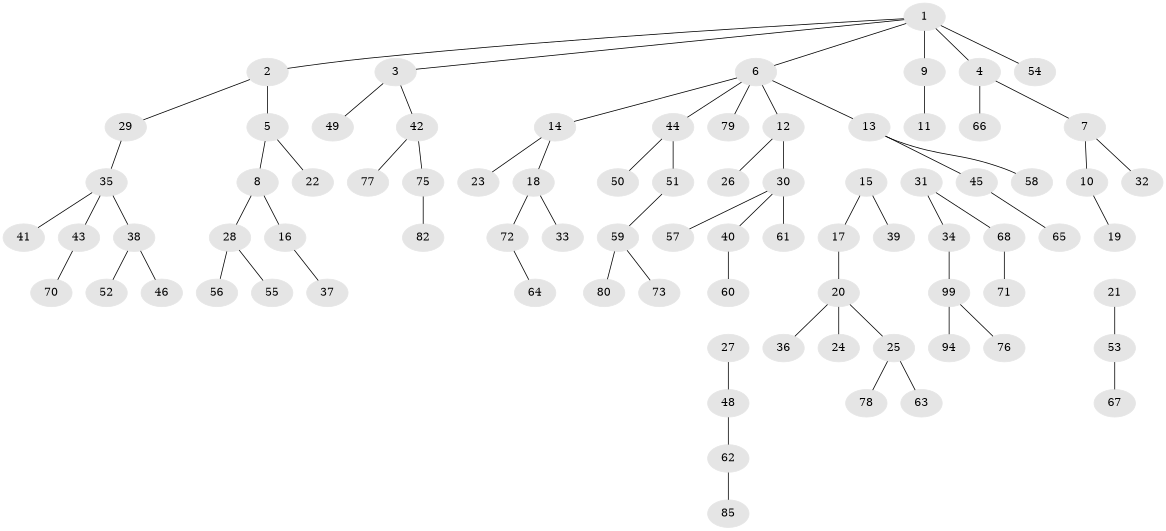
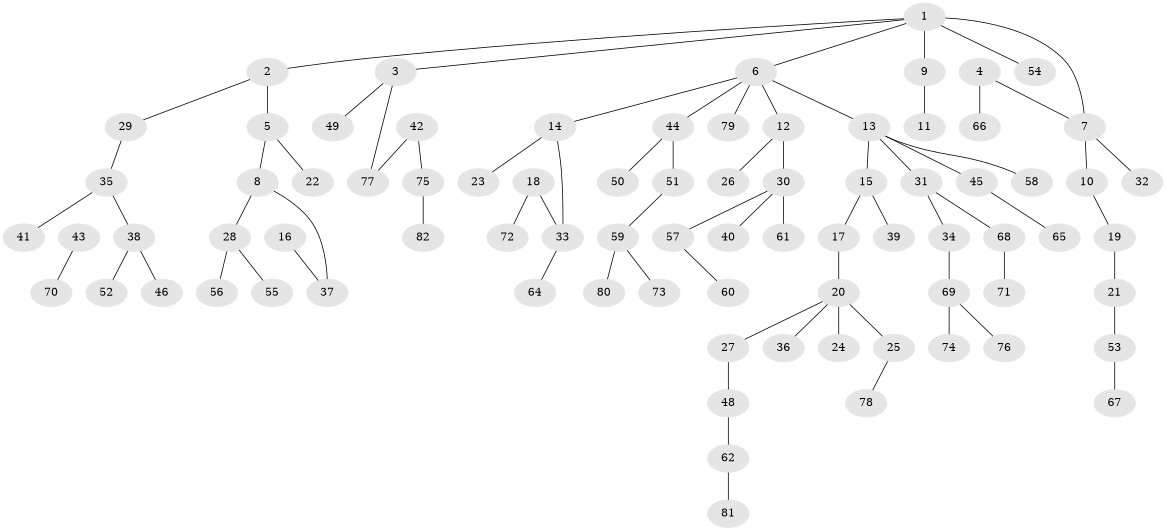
(952, 44) -> (1036, 39)
(406, 100) -> (382, 127)
(544, 155) -> (562, 182)
none -> (868, 155)
none -> (895, 155)
(93, 210) -> none
(271, 210) -> (314, 227)
(521, 265) -> (549, 265)
(728, 265) -> (701, 265)
none -> (1115, 265)
(949, 293) -> (949, 293)
none -> (784, 320)
(949, 348) -> (949, 348)
(922, 403) -> none
(728, 514) -> (728, 514)
